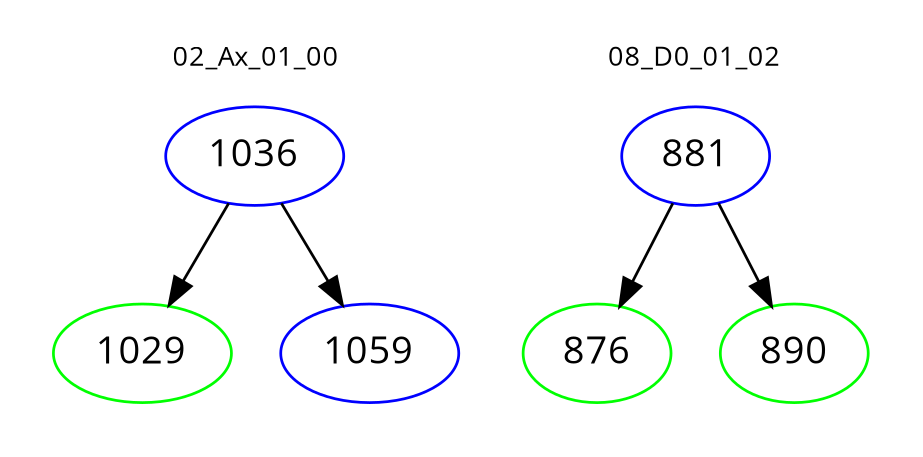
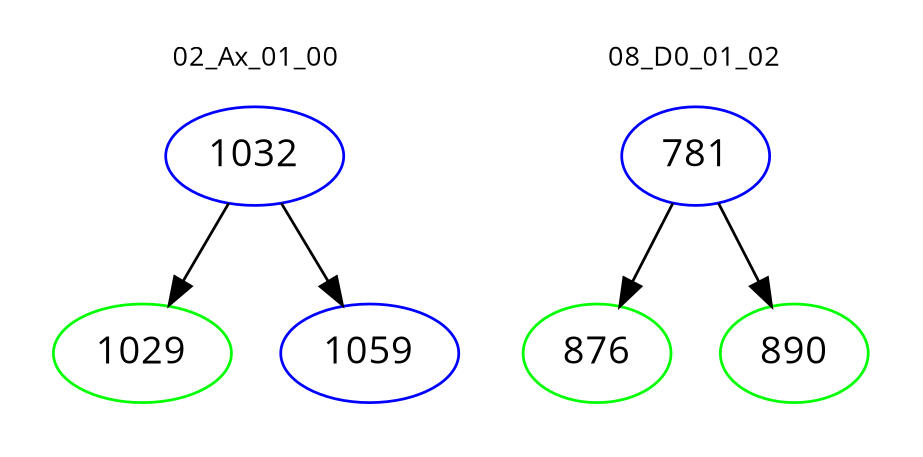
(255, 156) -> (255, 156)
(696, 156) -> (696, 156)
